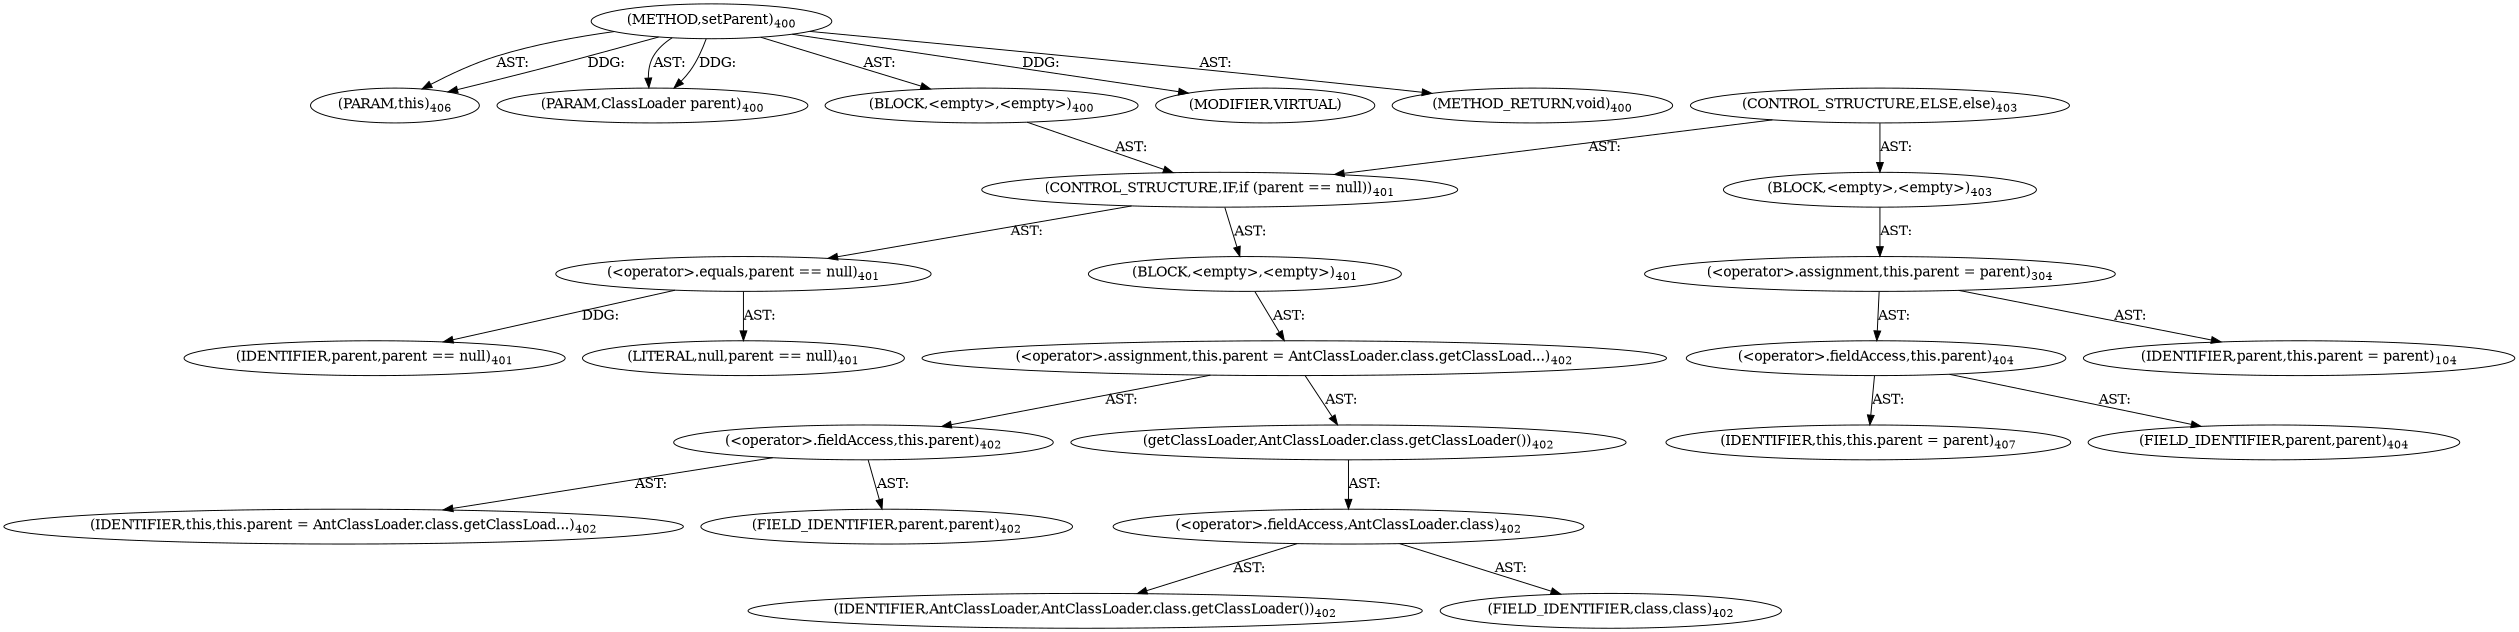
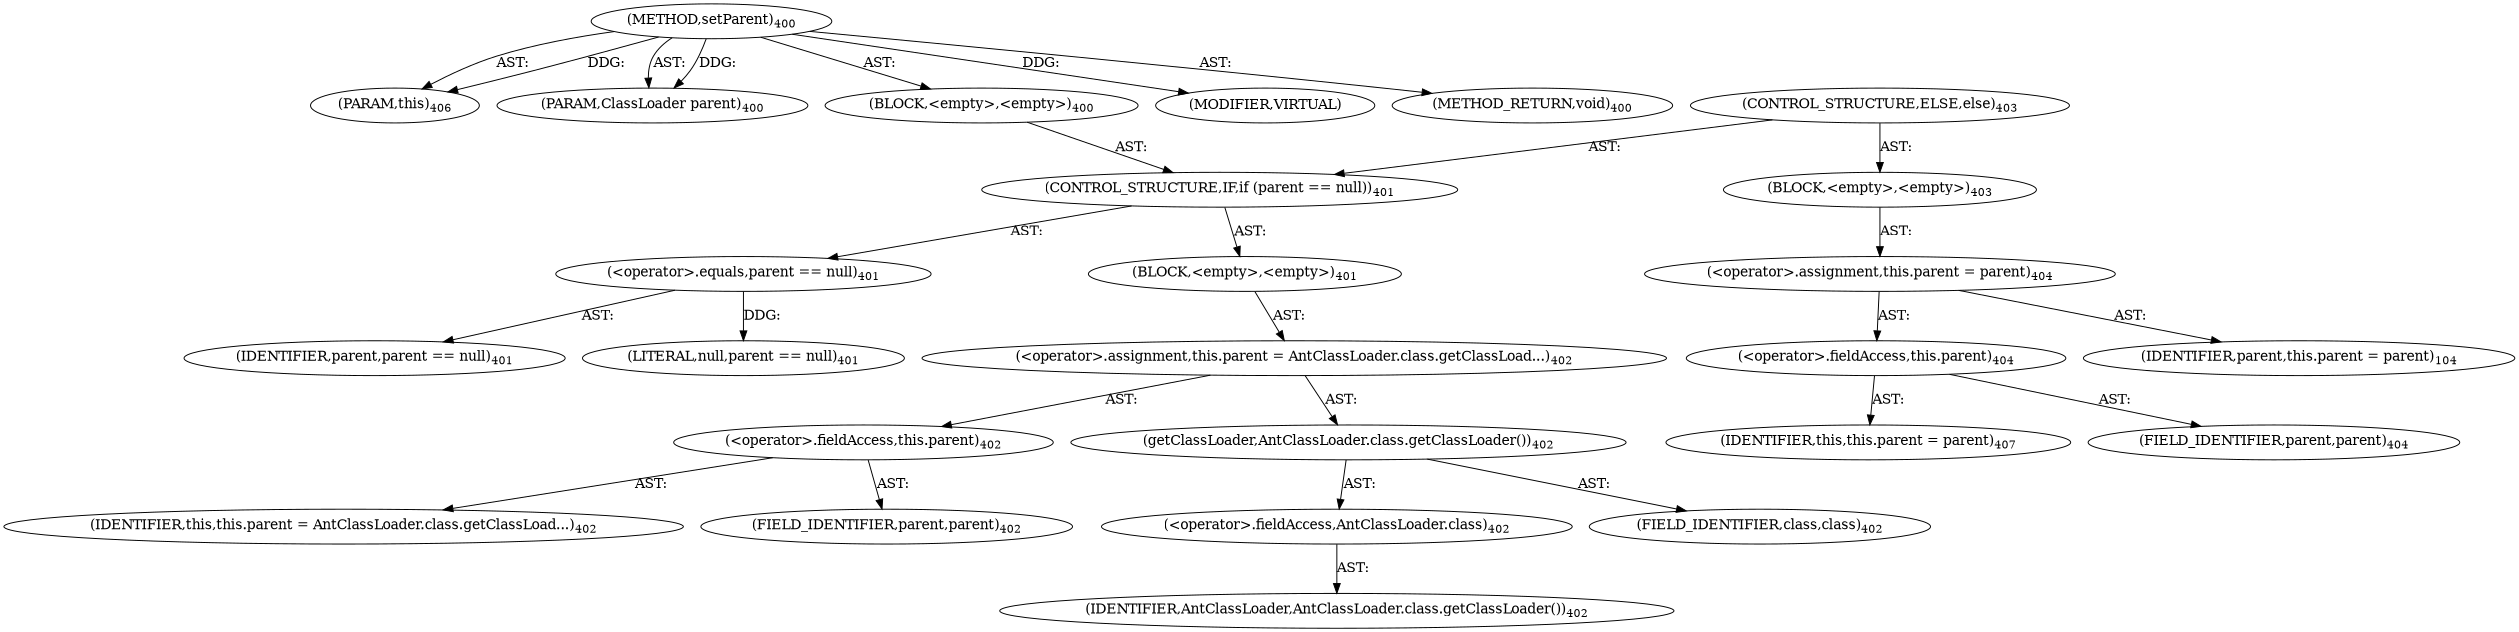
(2042, 273) -> (2042, 273)
(603, 316) -> (600, 316)
(762, 316) -> (764, 316)
(1475, 567) -> (1552, 484)
